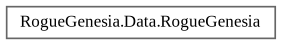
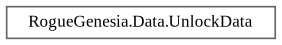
(141, 23) -> (141, 23)
